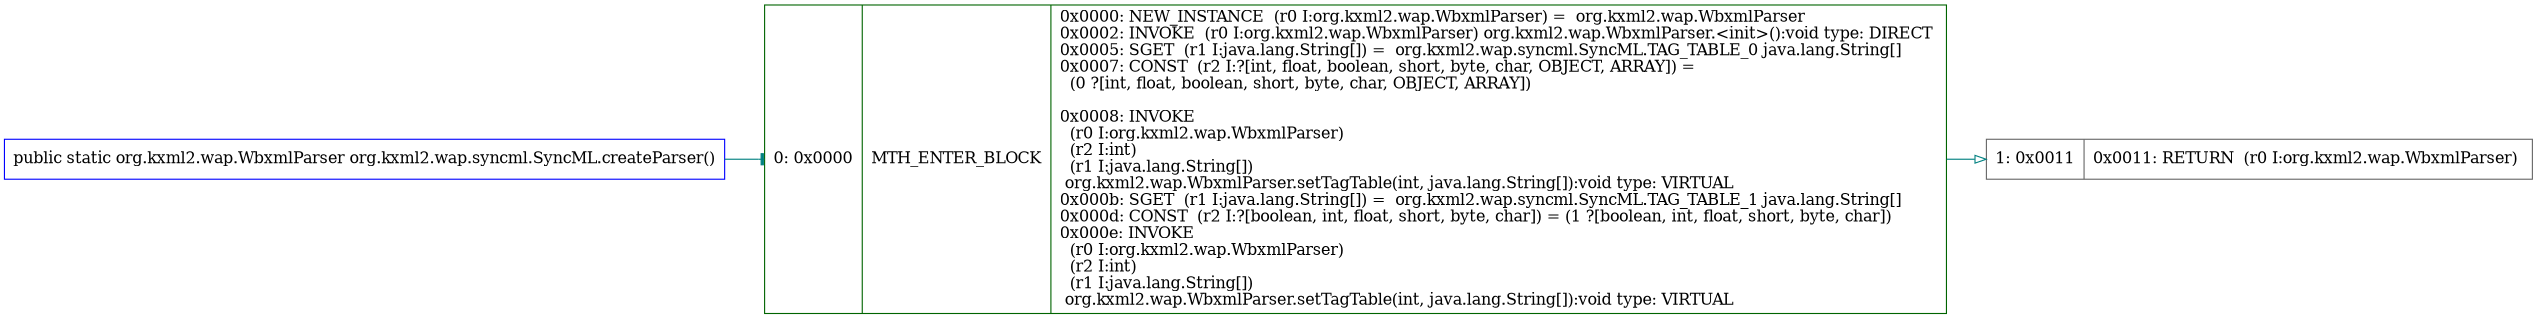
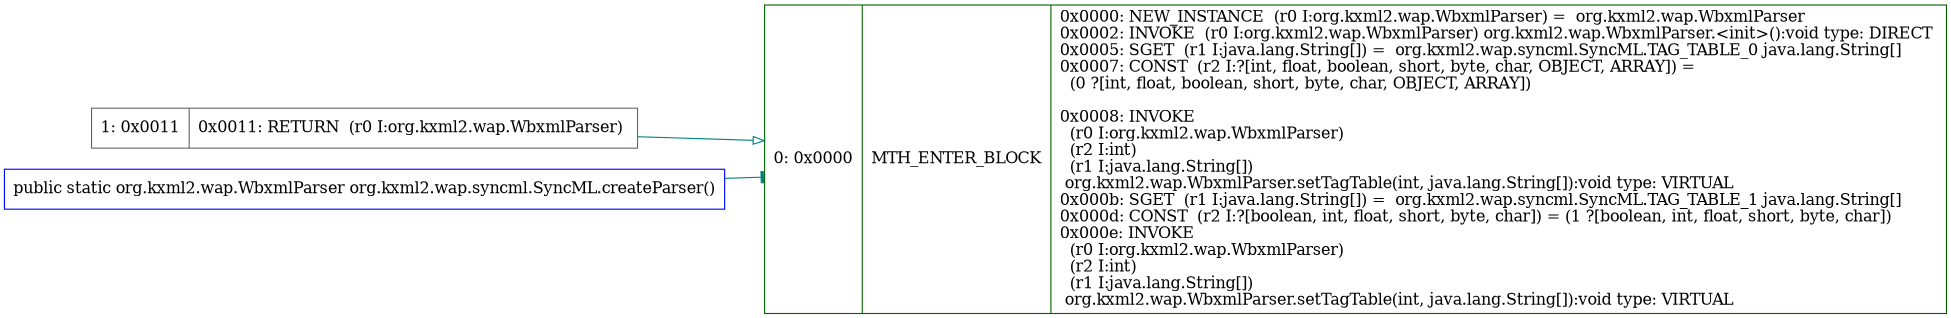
(1961, 159) -> (695, 139)
